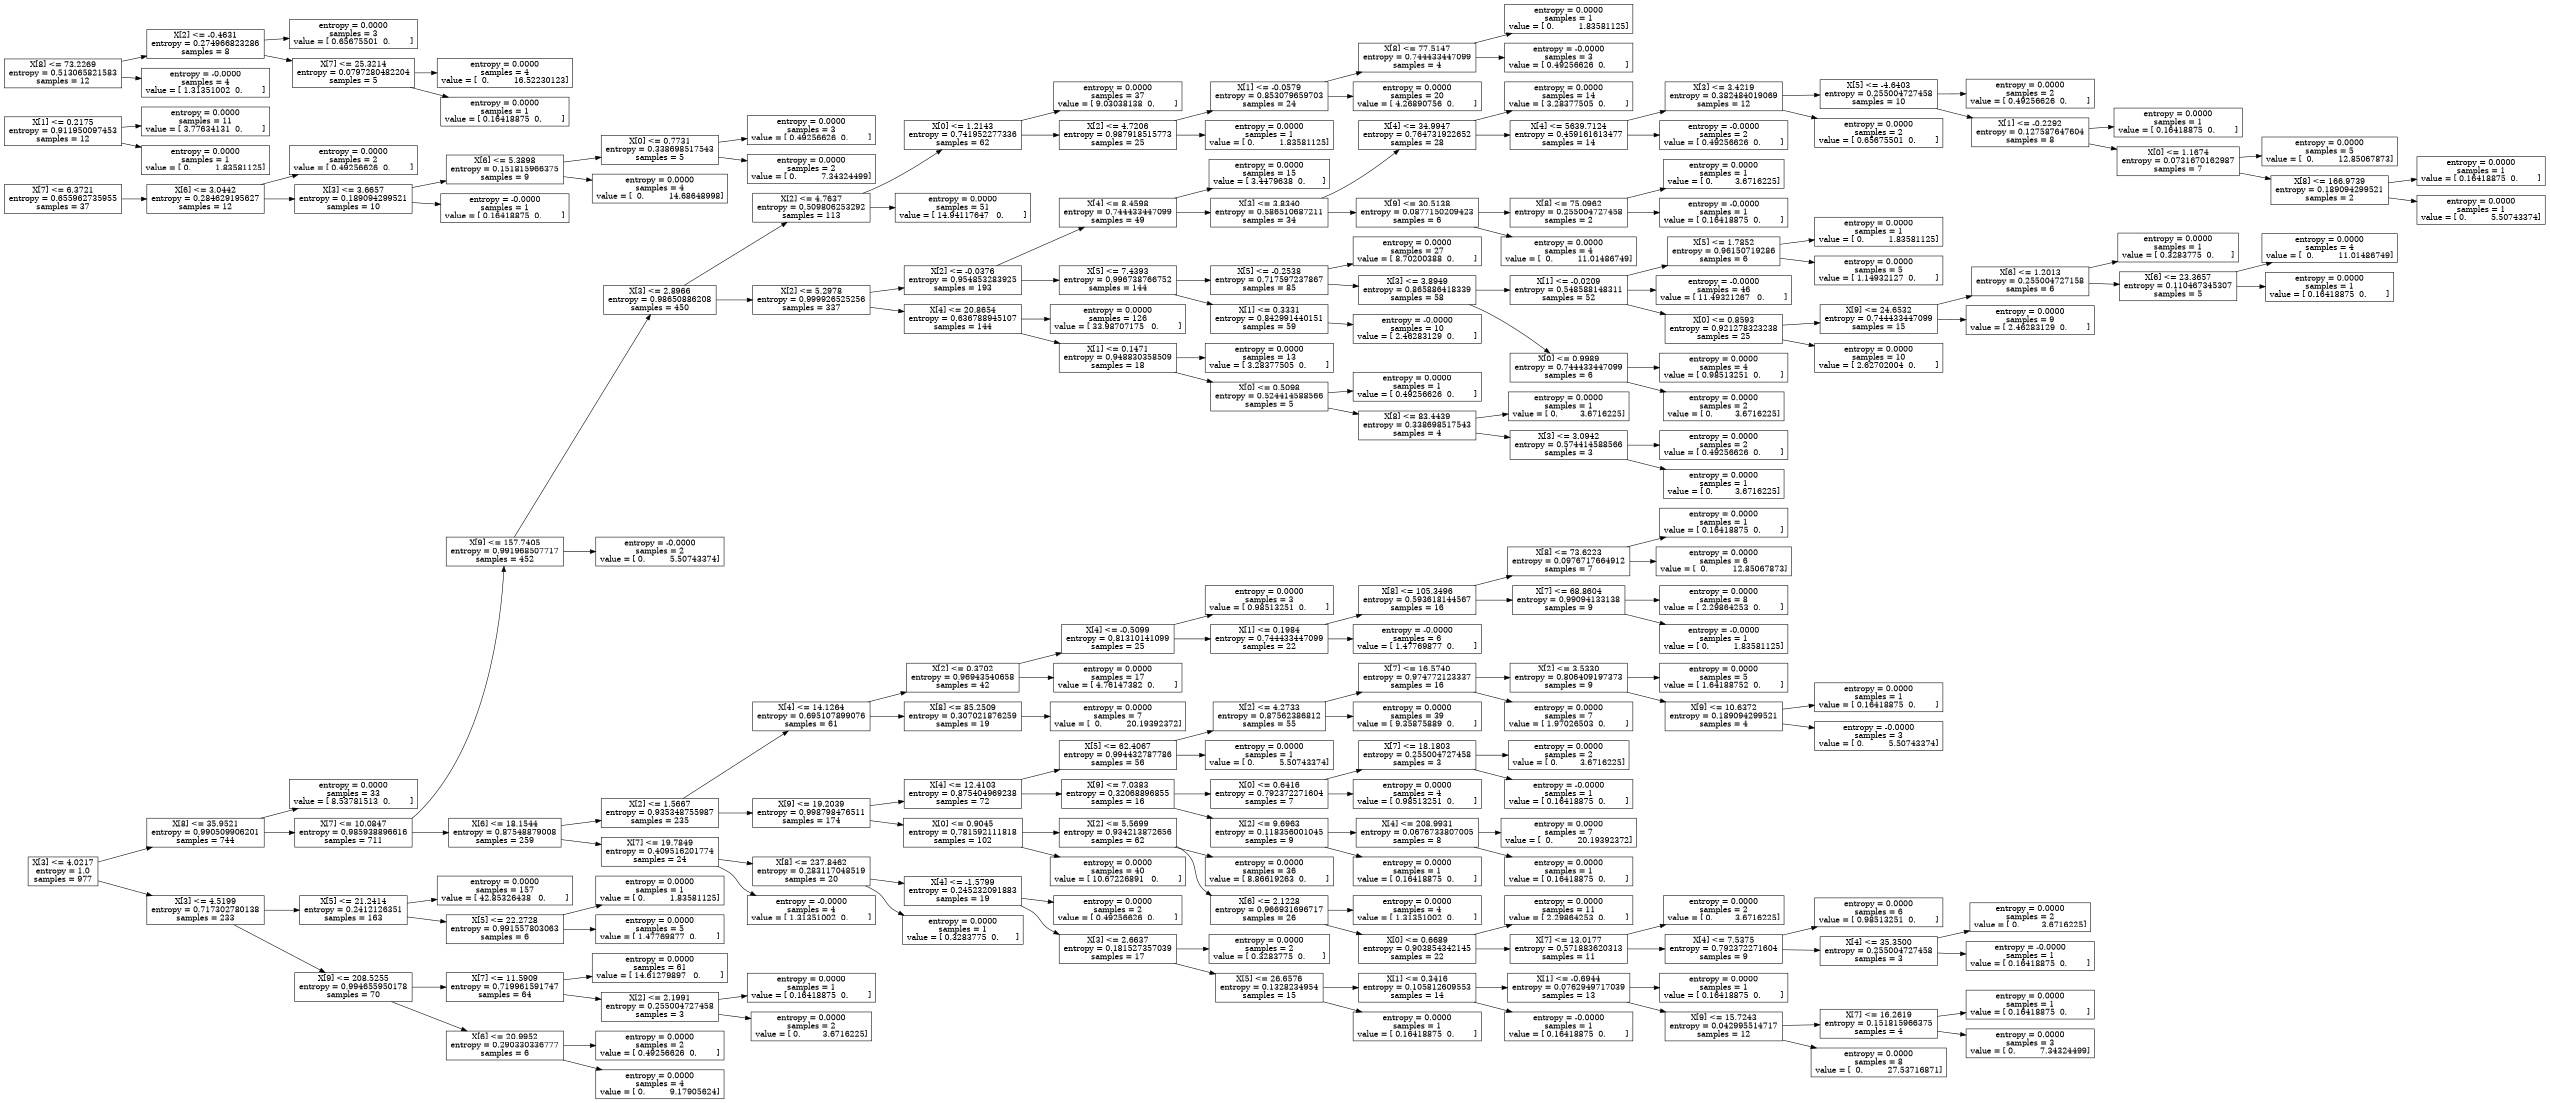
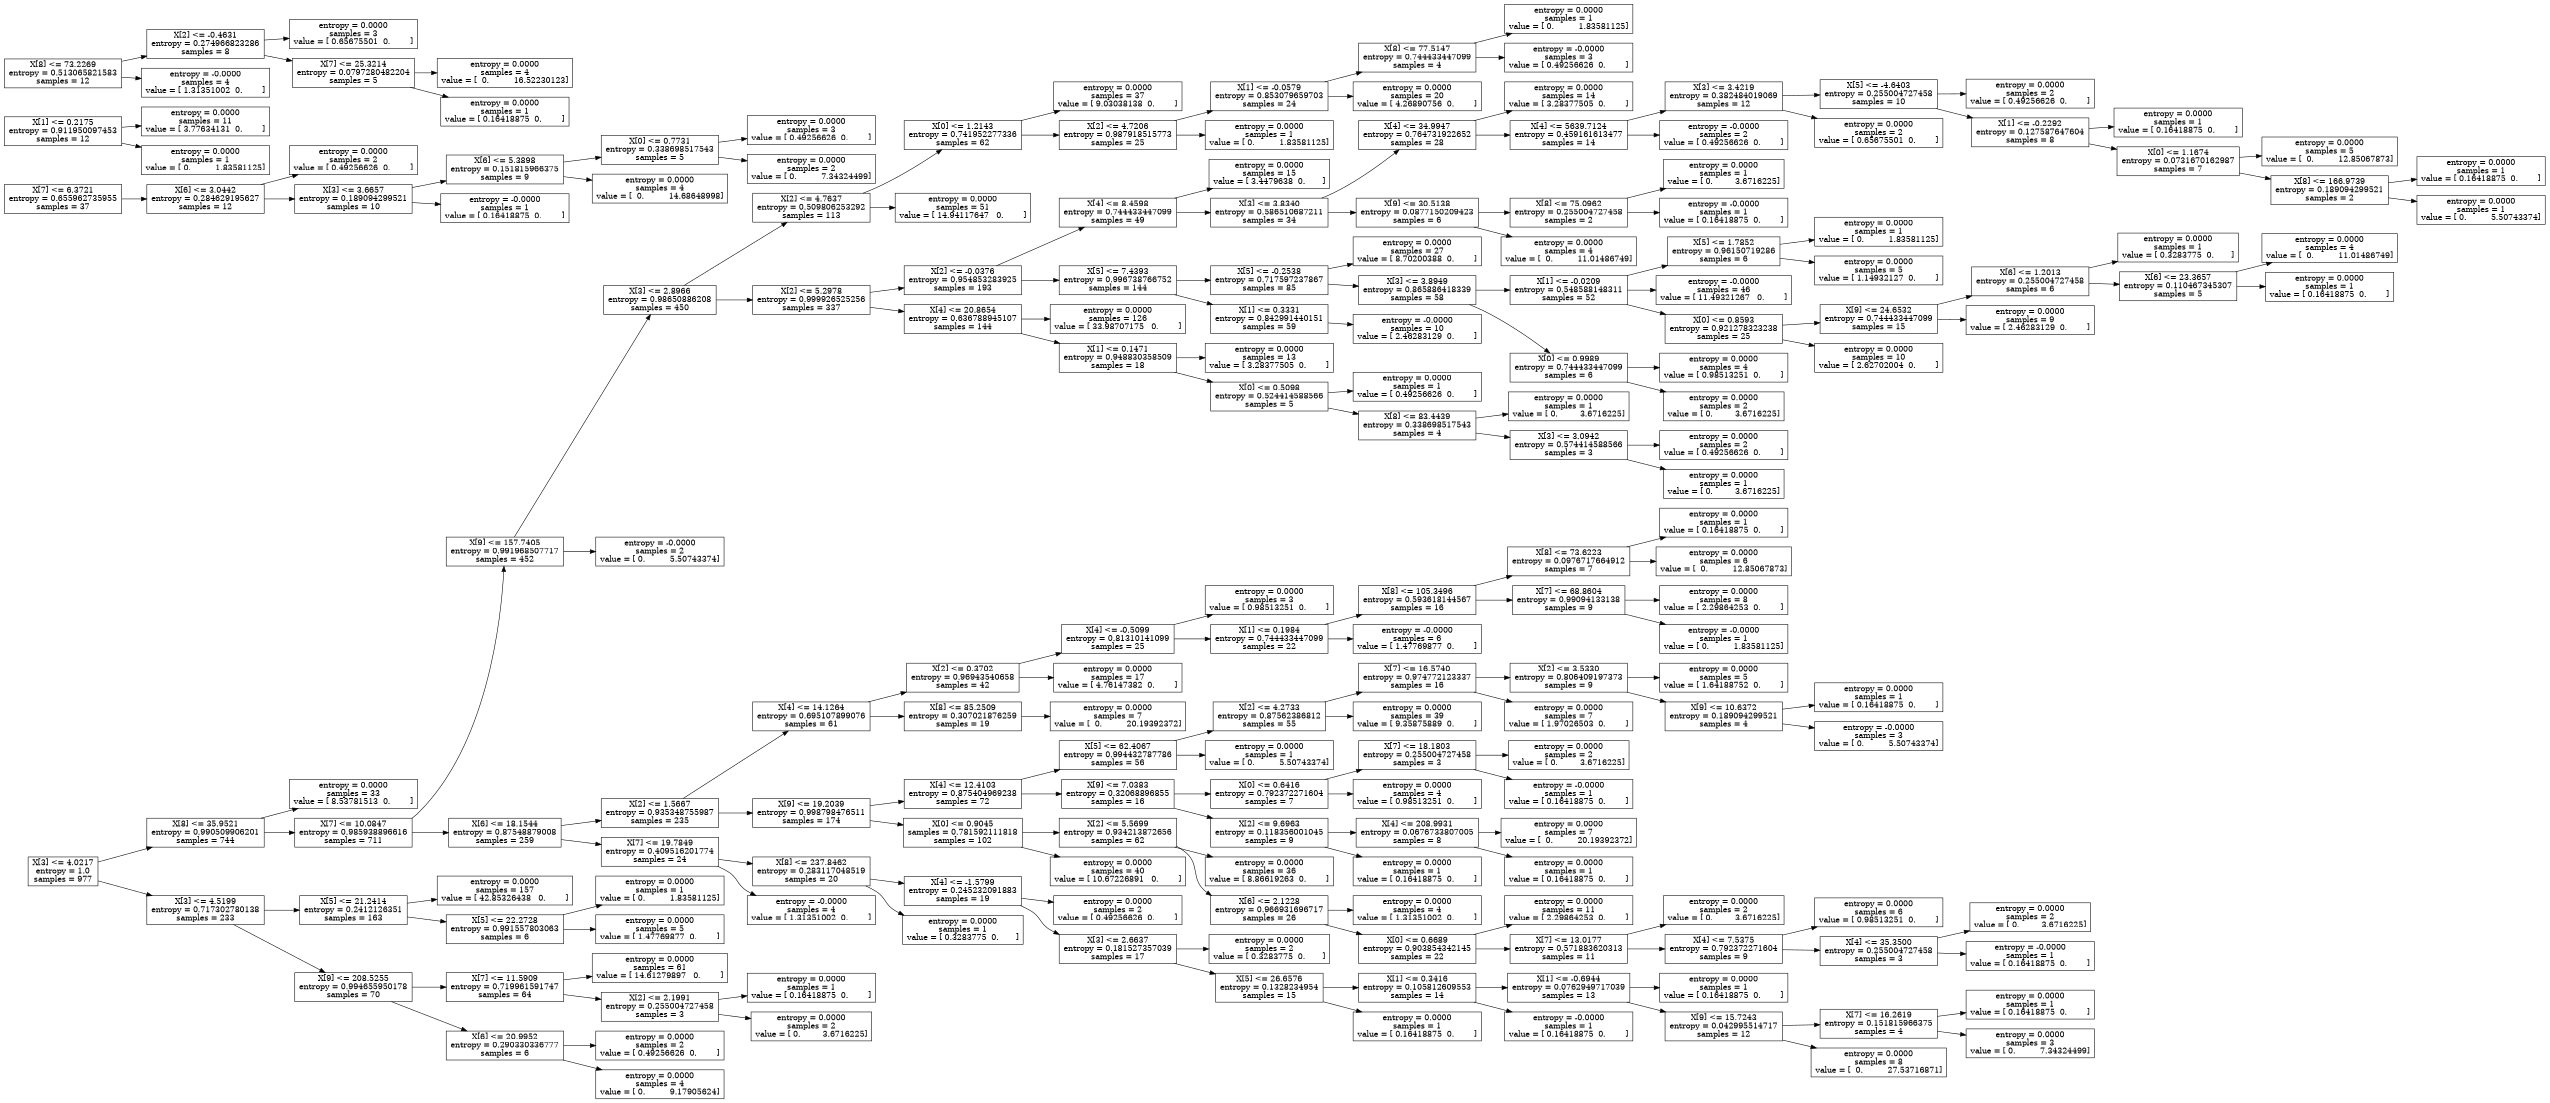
(2030, 281) -> (2030, 281)
(963, 833) -> (963, 833)
